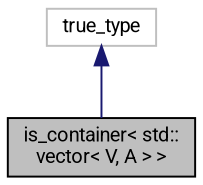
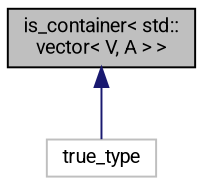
(101, 92) -> (101, 113)
